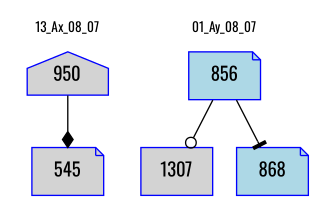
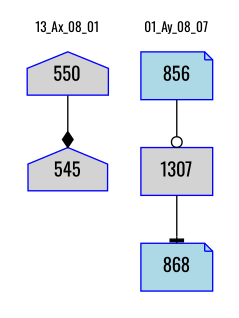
(68, 29) -> (68, 29)
(68, 76) -> (68, 76)
(247, 121) -> (177, 216)
(68, 171) -> (68, 171)
